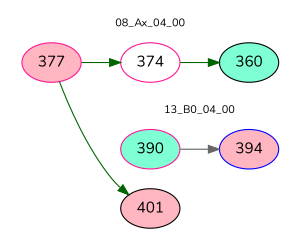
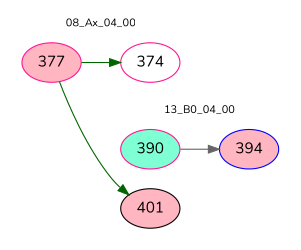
(249, 63) -> none
